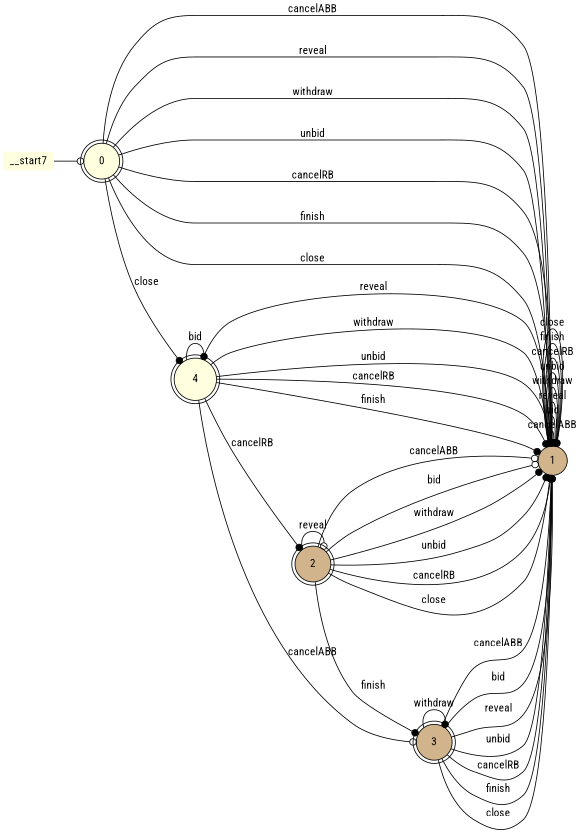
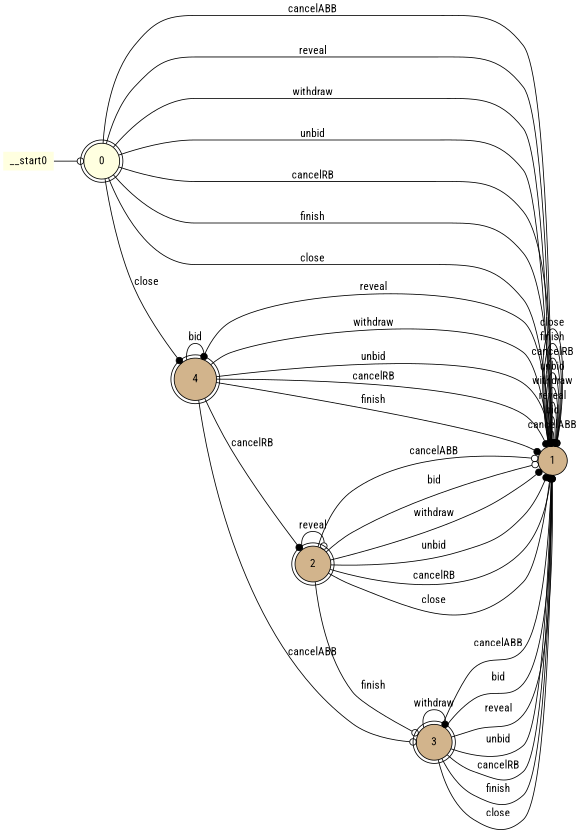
(28, 161) -> (28, 161)
(195, 379) -> (195, 379)
(340, 672) -> (340, 672)
